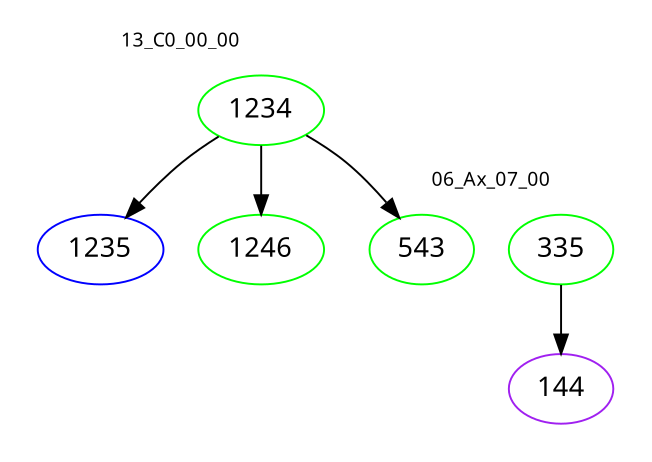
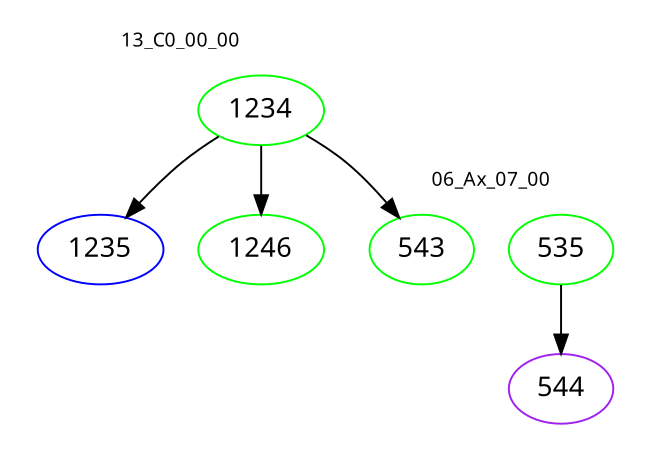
(561, 250) -> (561, 250)
(561, 389) -> (561, 389)
